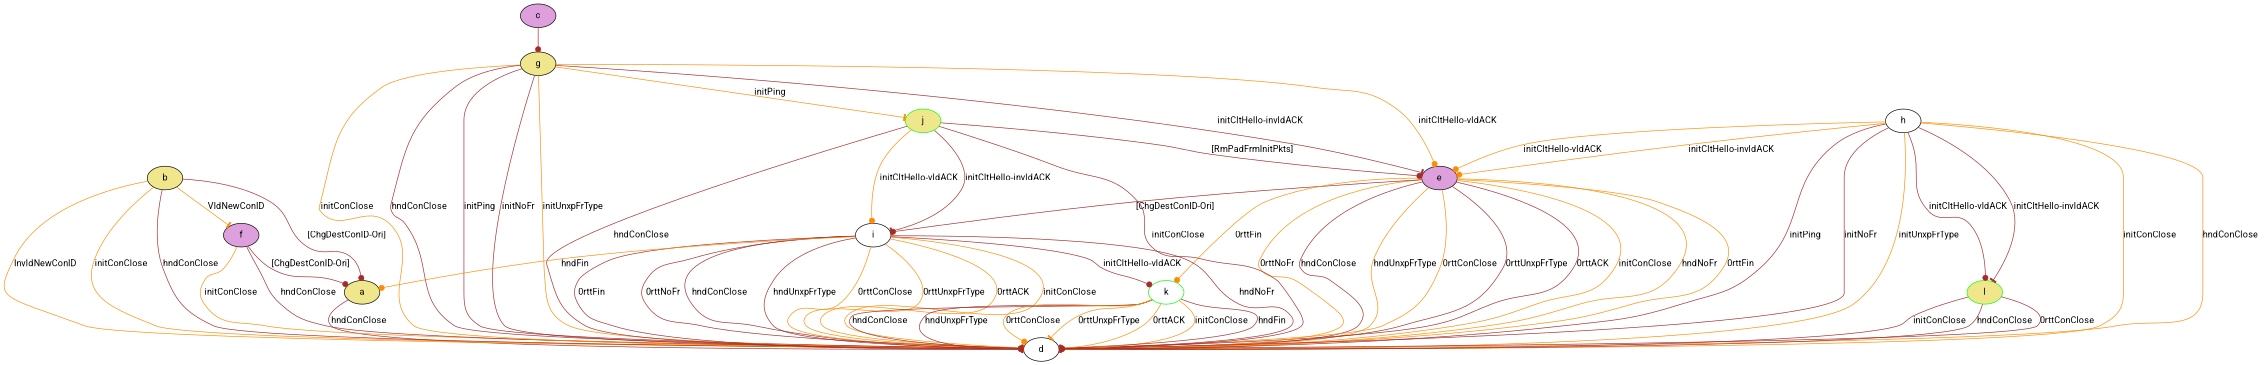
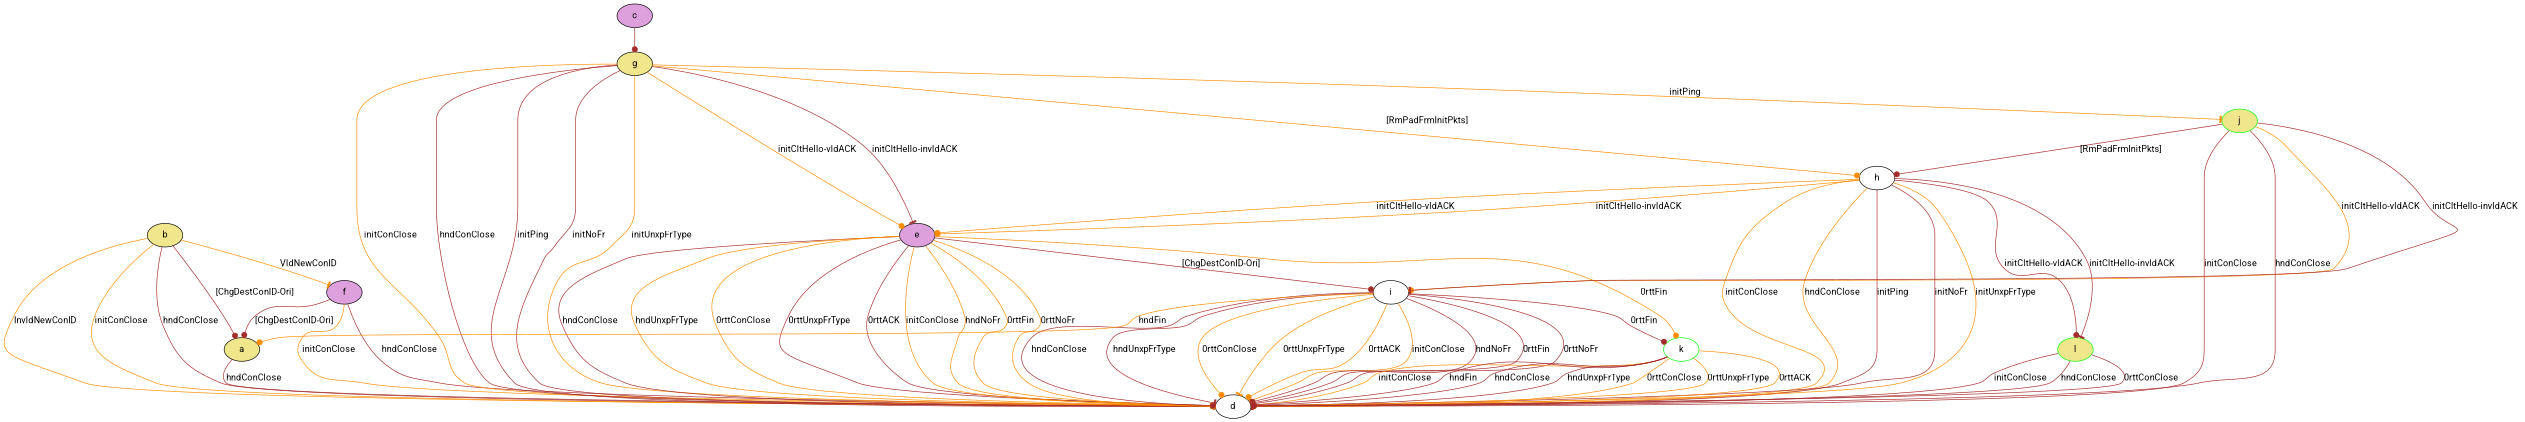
none -> (1253, 120)
(1179, 148) -> (2061, 149)
(1144, 264) -> (1645, 321)
